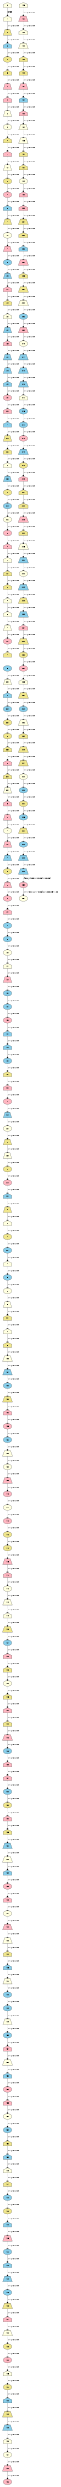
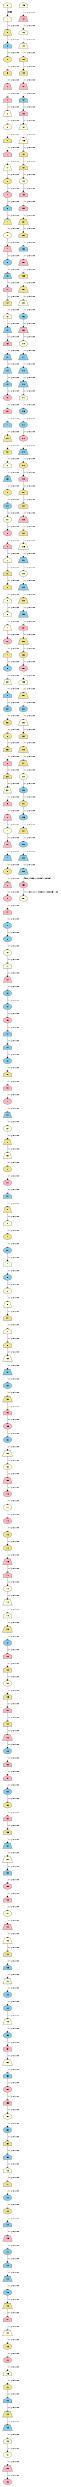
none -> (7, 661)
